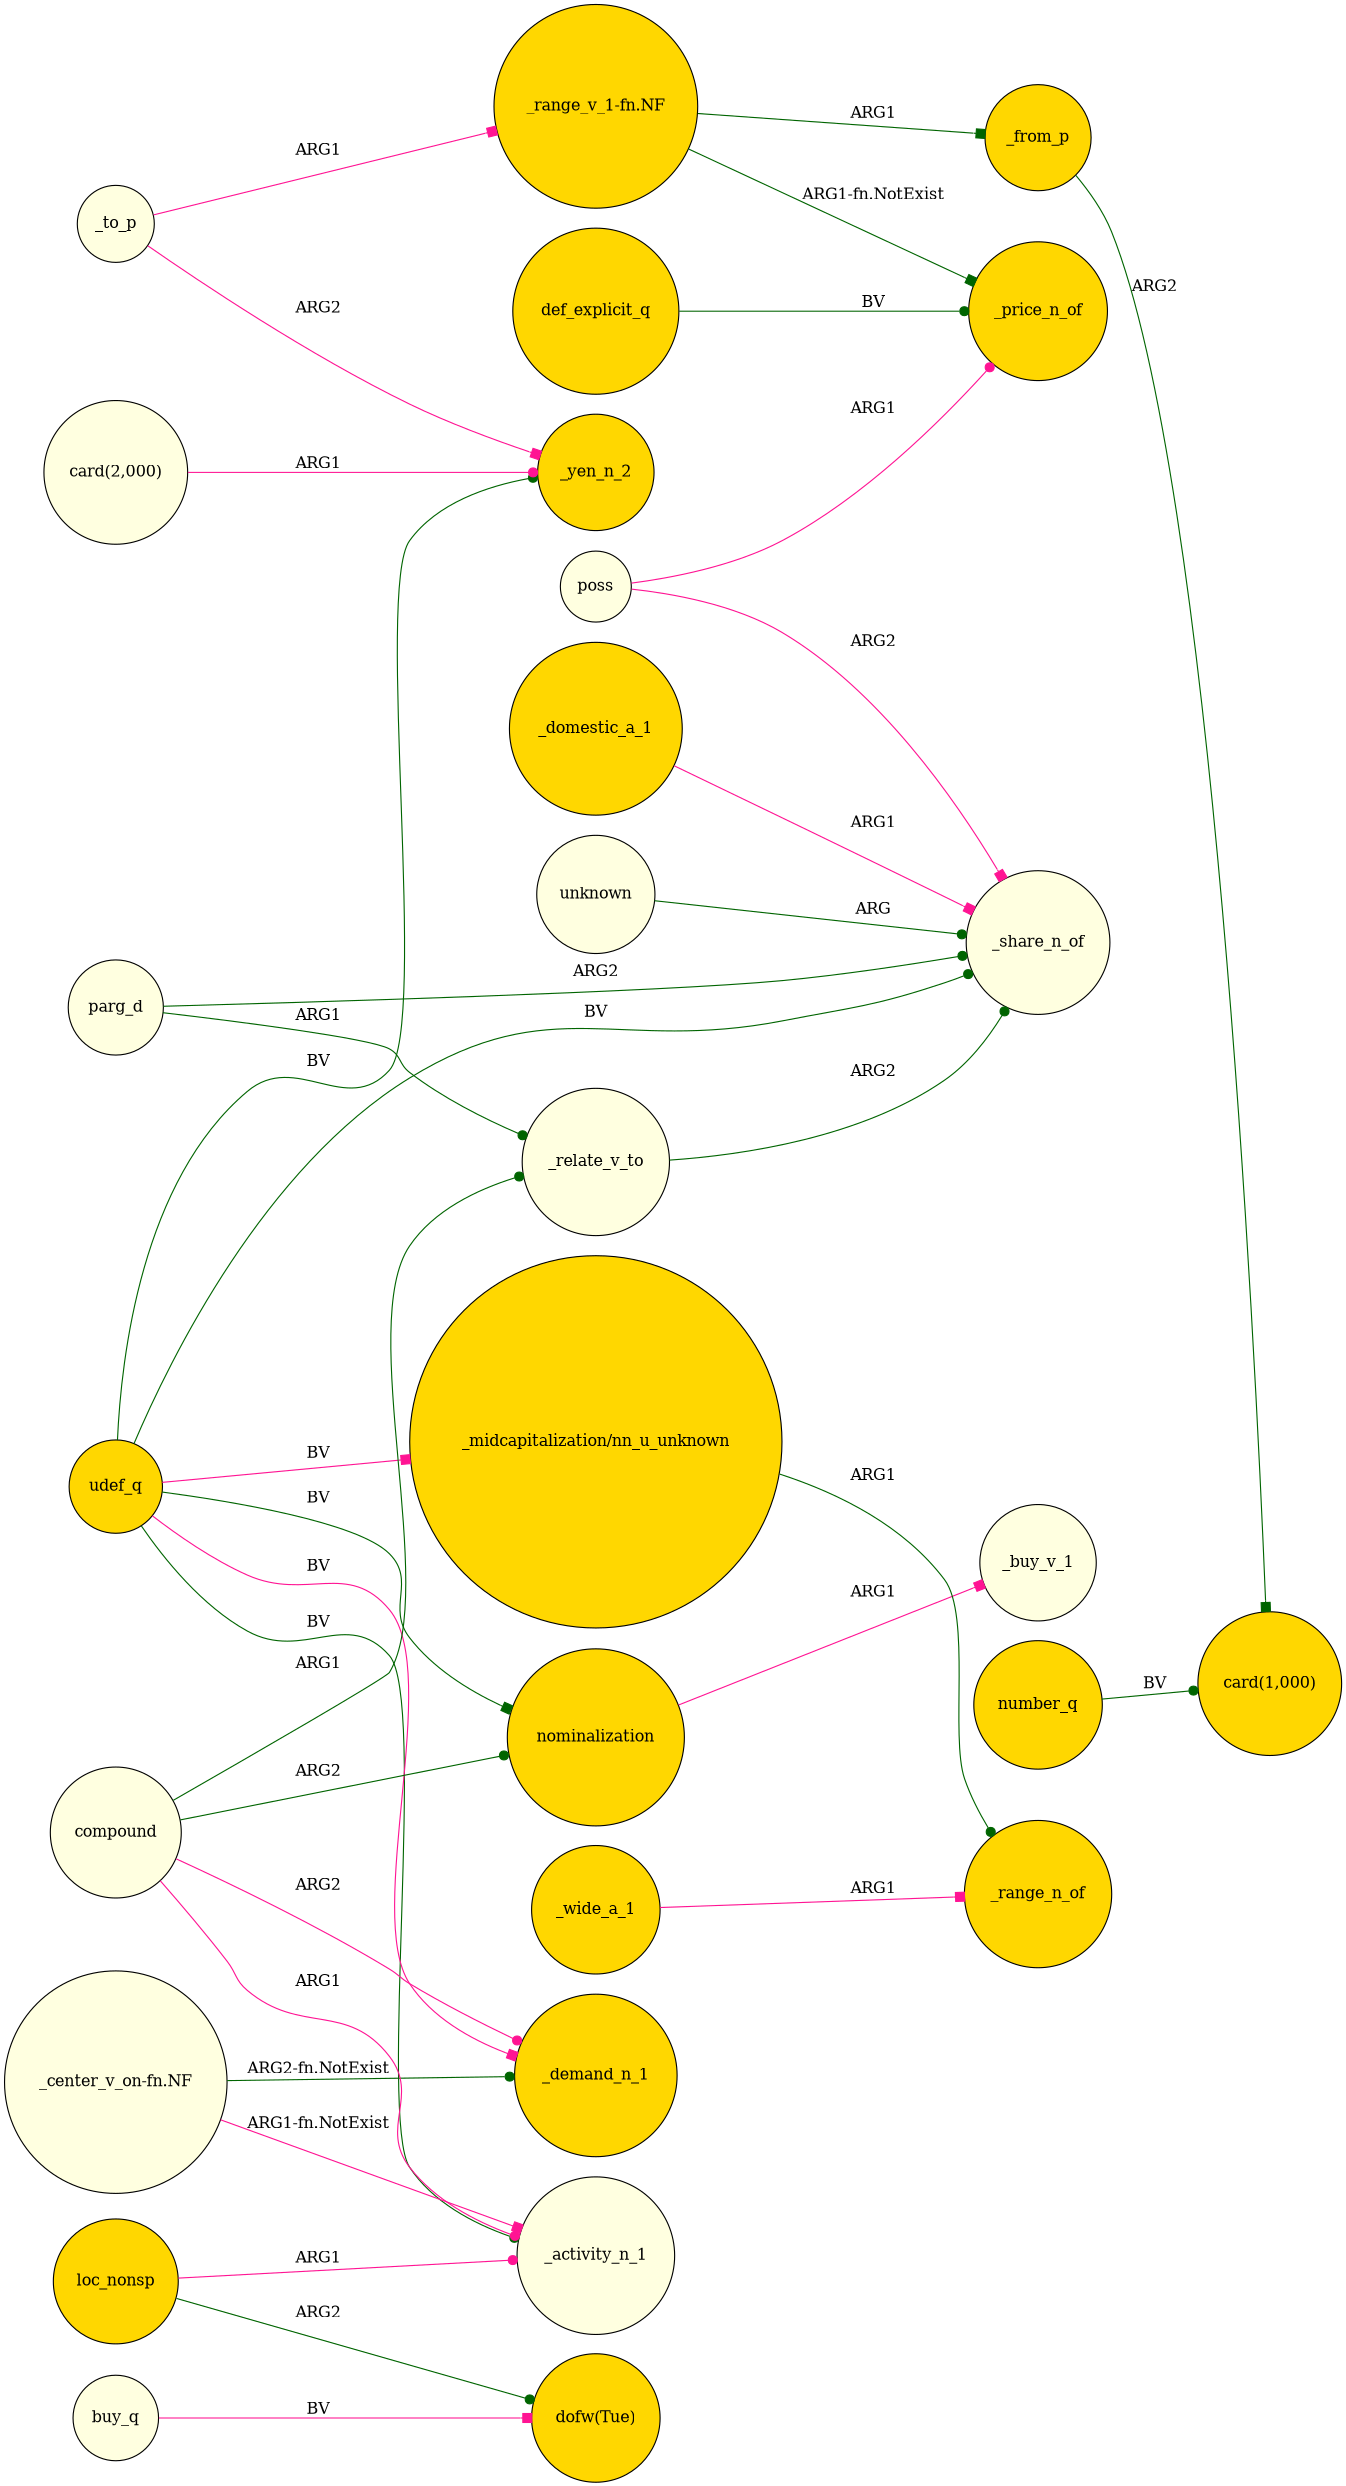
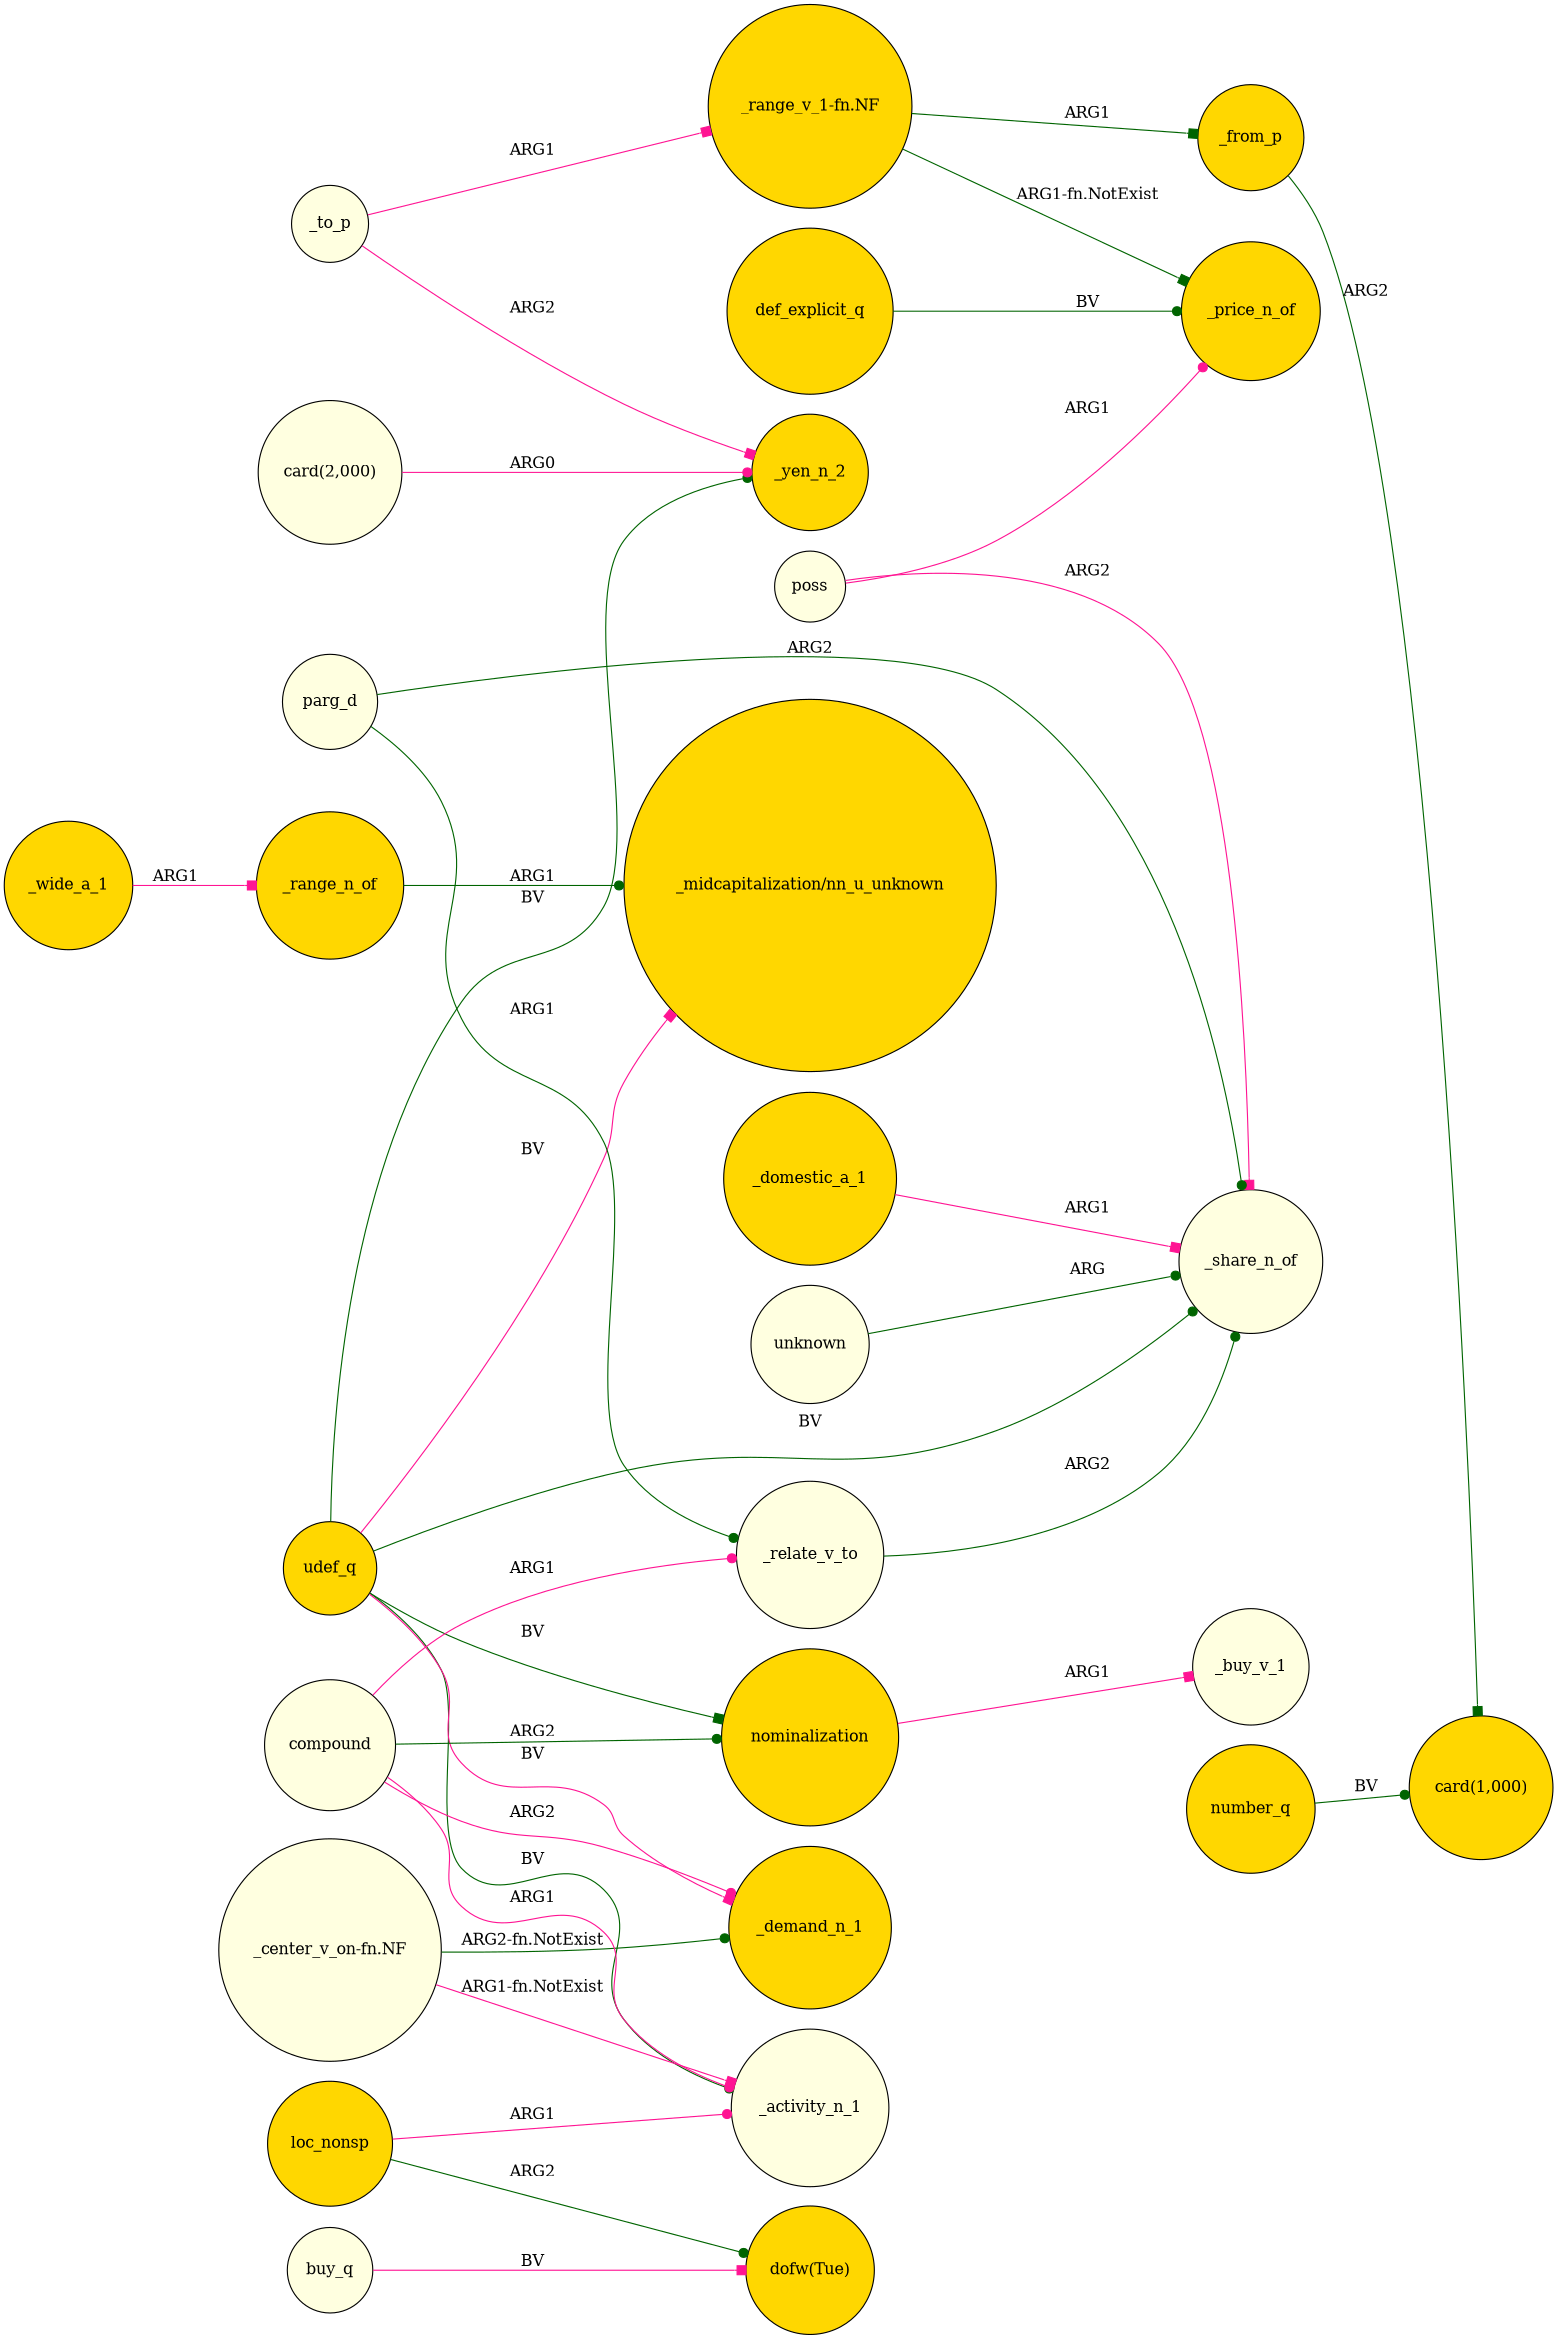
(318, 464) -> (533, 464)
(403, 1521) -> (536, 1594)
(954, 1606) -> (509, 885)
